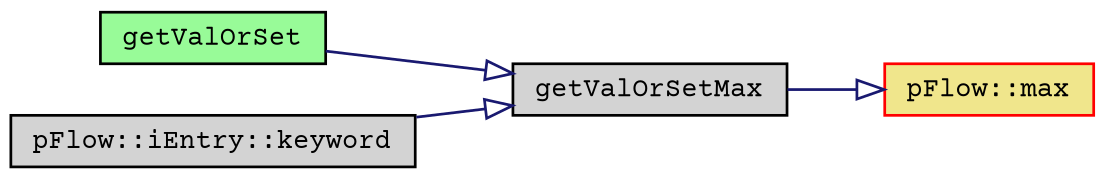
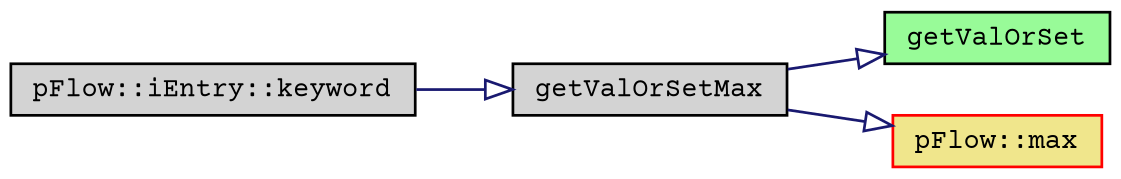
(406, 61) -> (823, 64)
